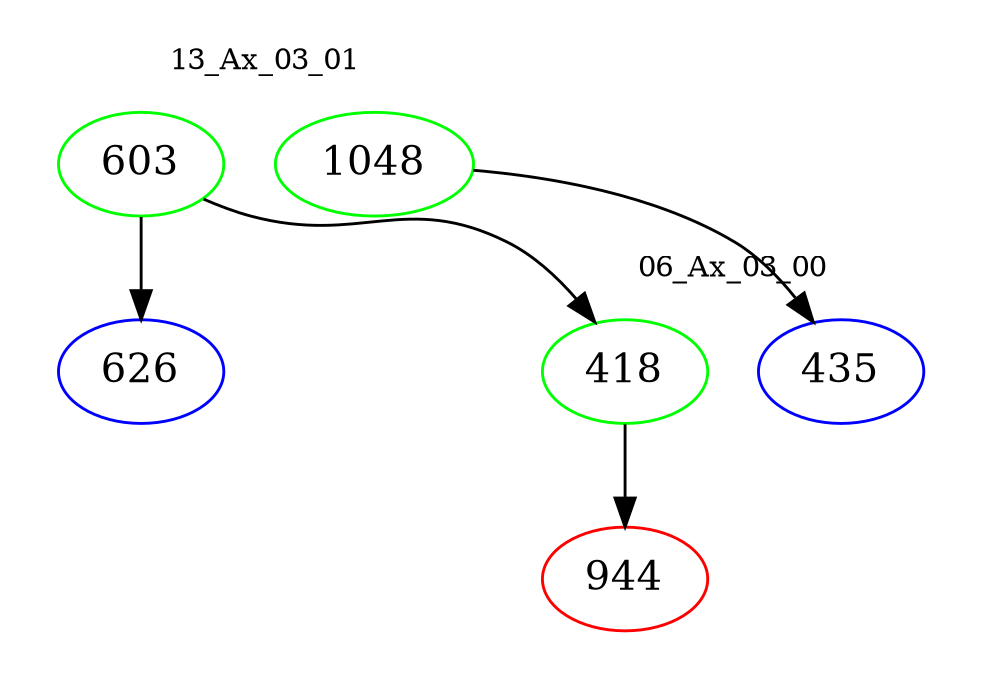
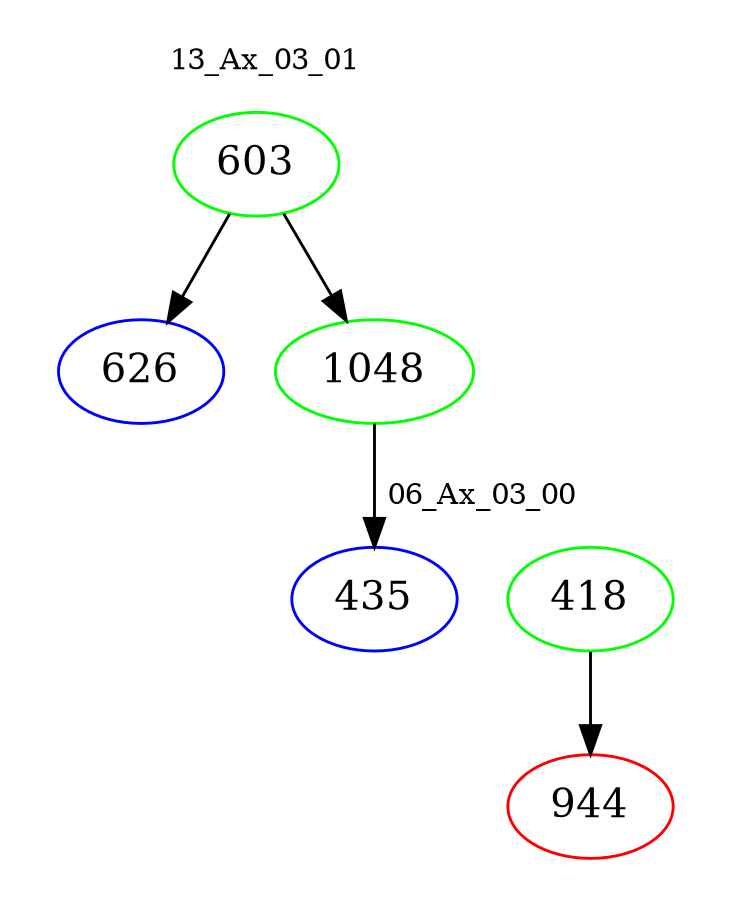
(400, 220) -> (308, 255)
